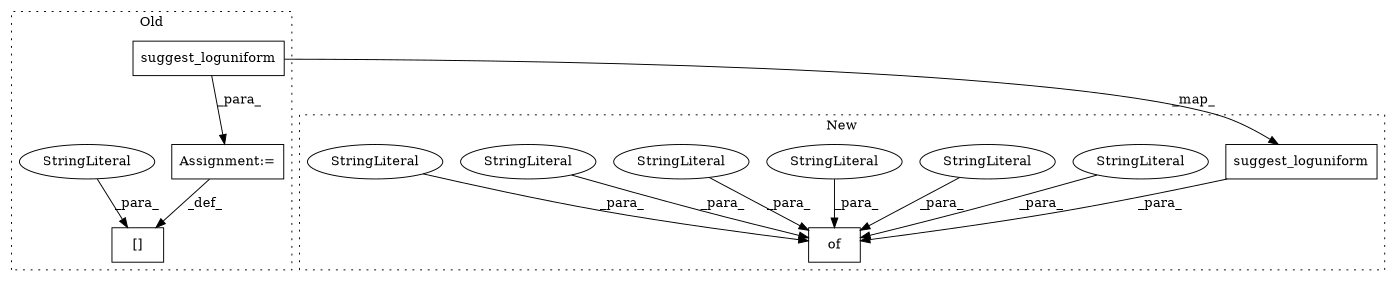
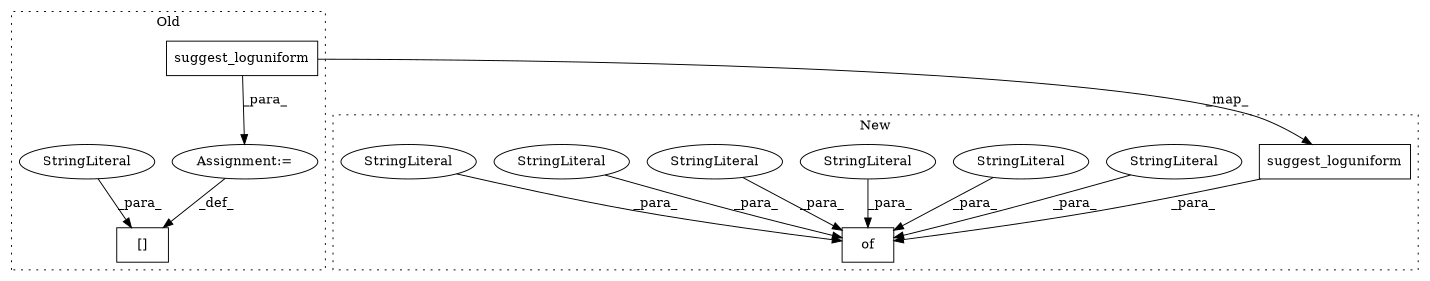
(228, 162) -> (245, 162)
